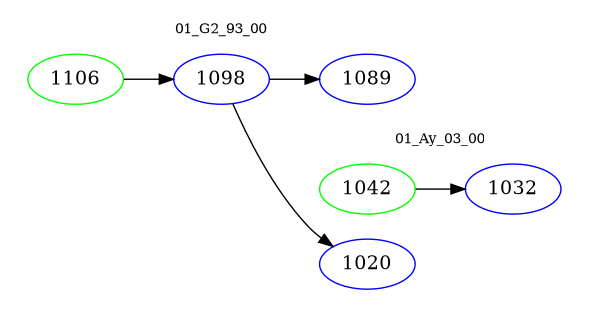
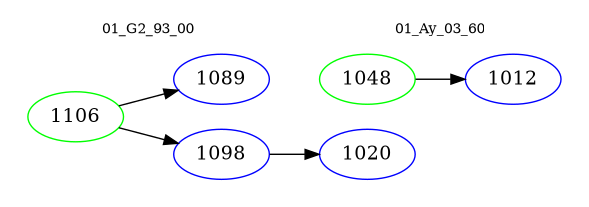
(287, 79) -> (142, 100)
(440, 140) -> (440, 30)
(367, 189) -> (367, 79)
(513, 189) -> (513, 79)
